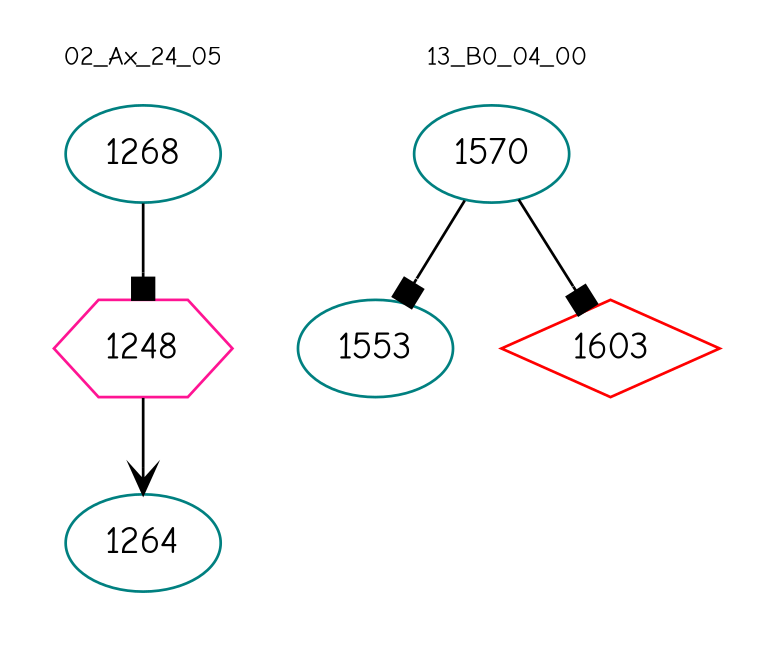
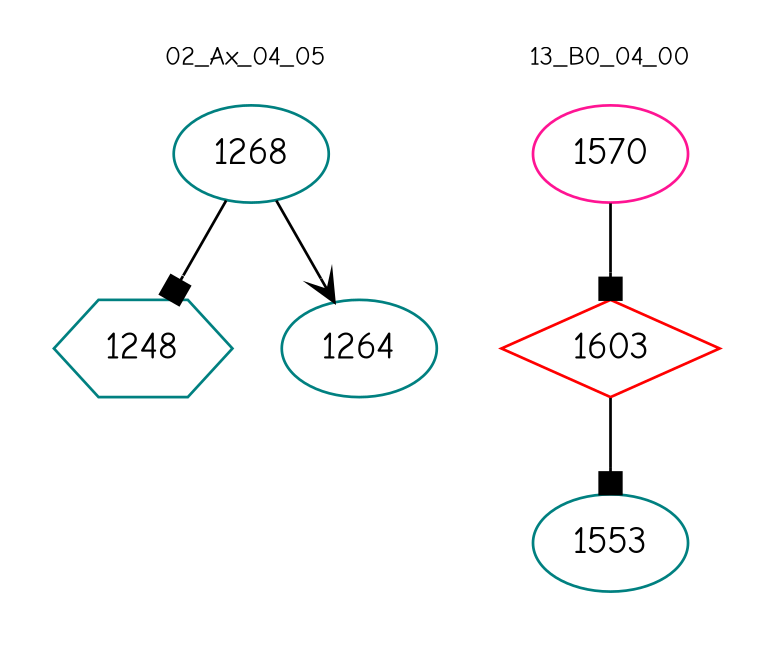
(143, 58) -> (246, 58)
(492, 154) -> (611, 154)
(441, 240) -> (611, 432)
(143, 348) -> (143, 348)
(143, 432) -> (299, 240)
